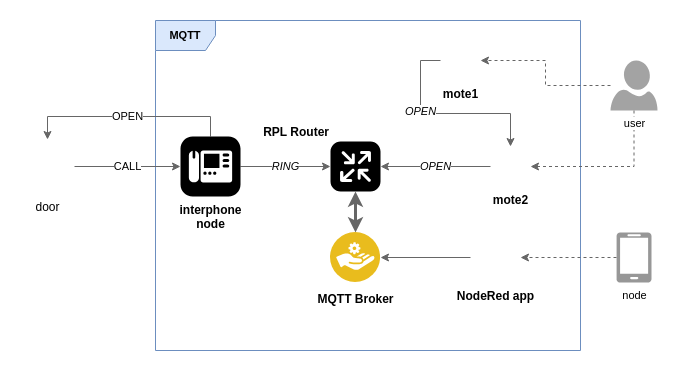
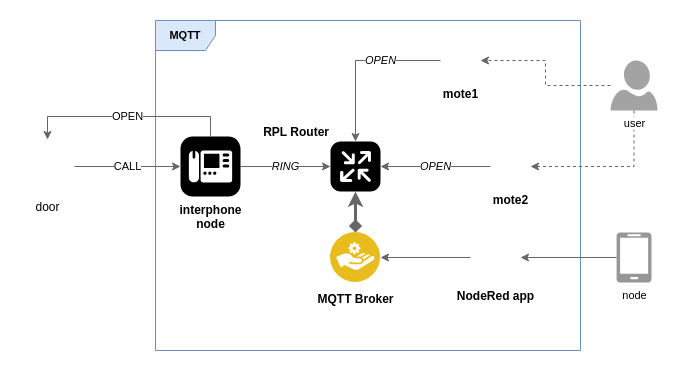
(451, 114) -> (356, 64)
(356, 219) -> (356, 219)
(571, 258) -> (571, 258)
